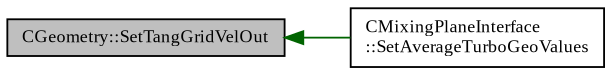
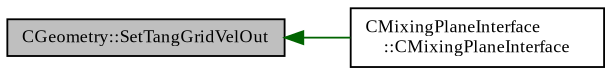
(477, 38) -> (477, 38)
